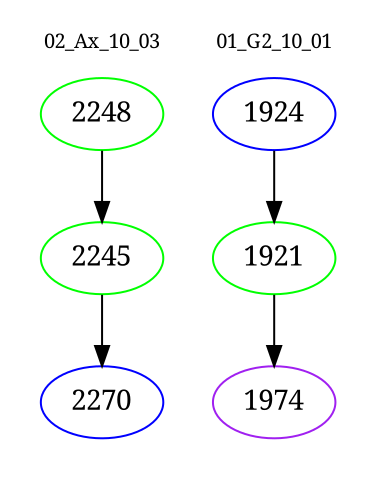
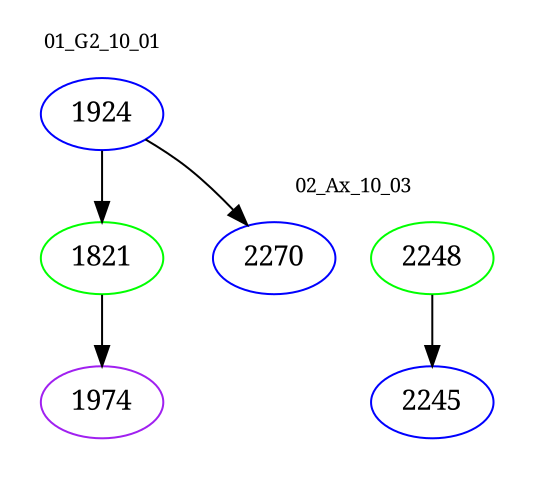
(102, 258) -> (432, 402)
(274, 258) -> (102, 258)
(102, 320) -> (209, 186)
